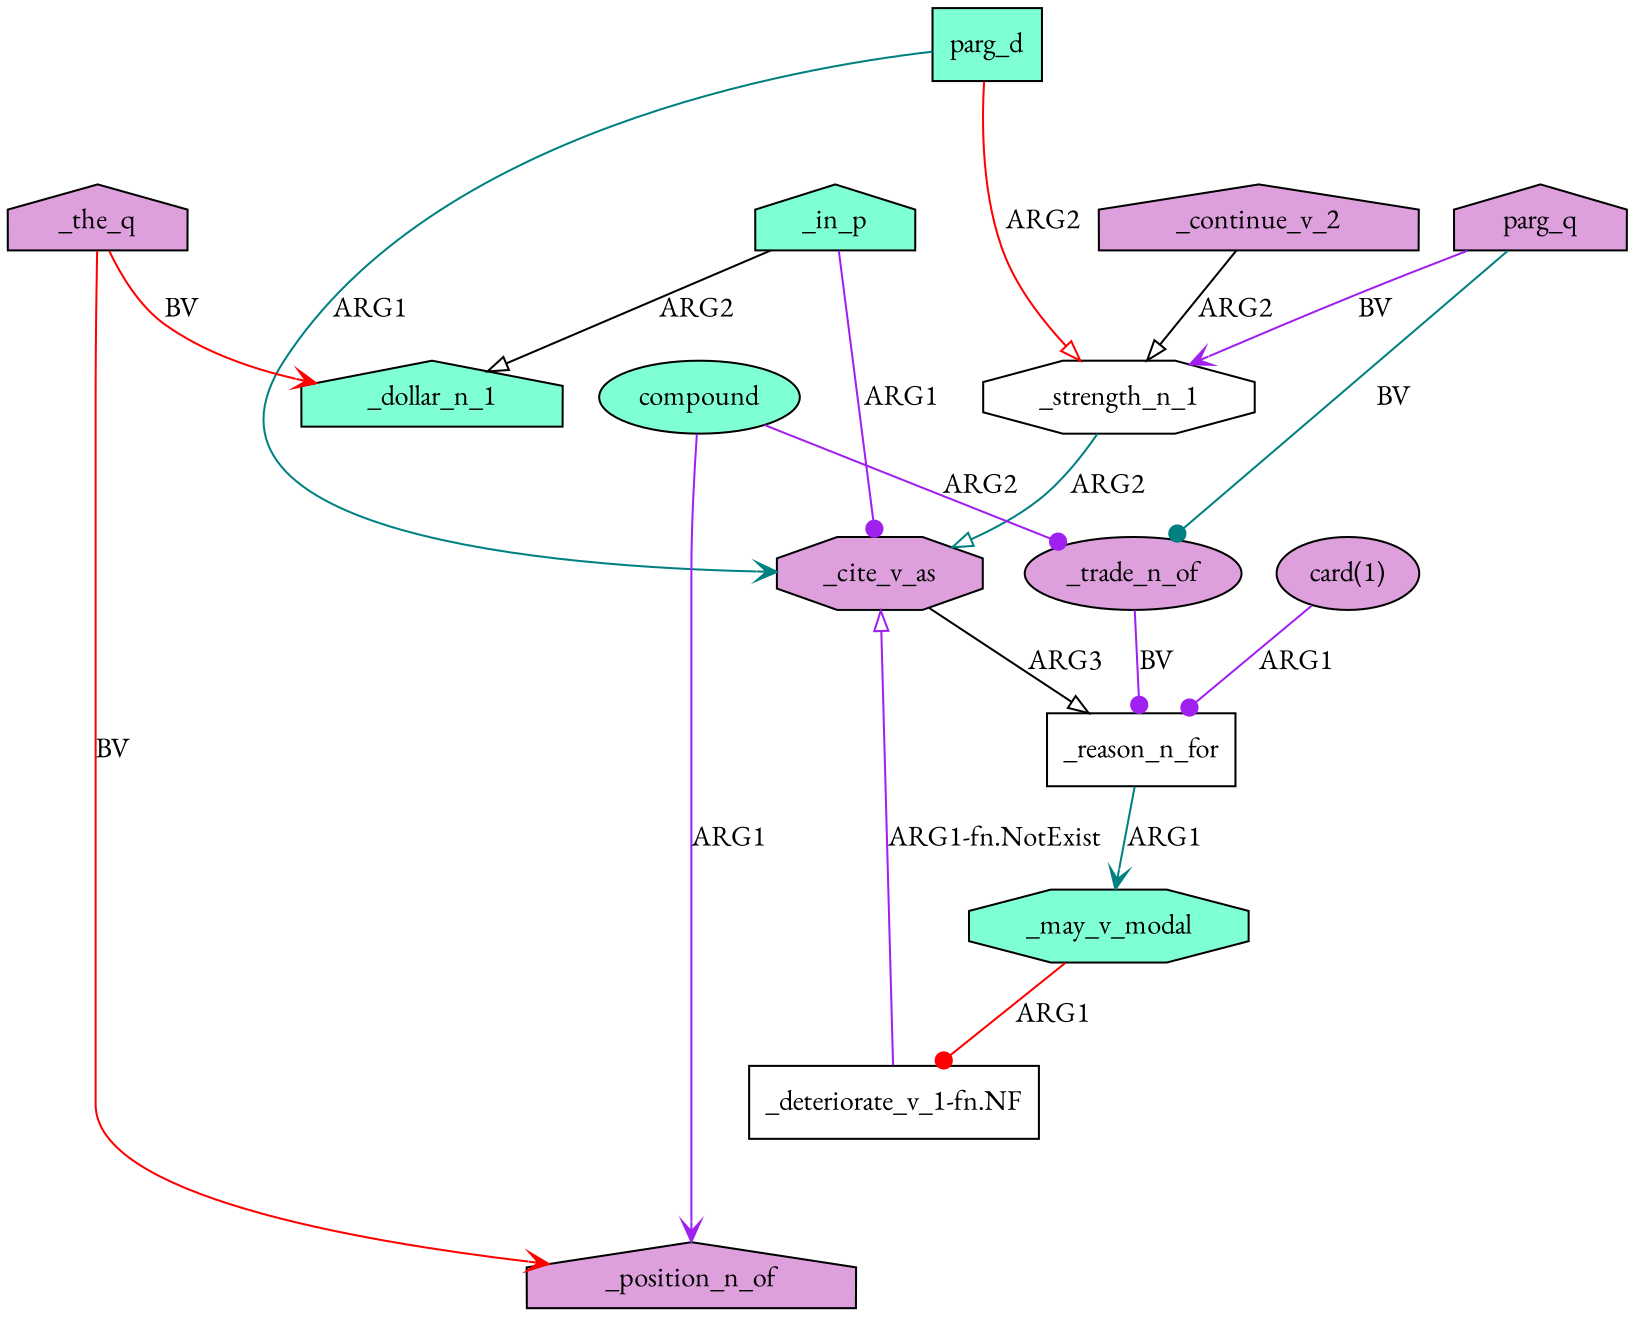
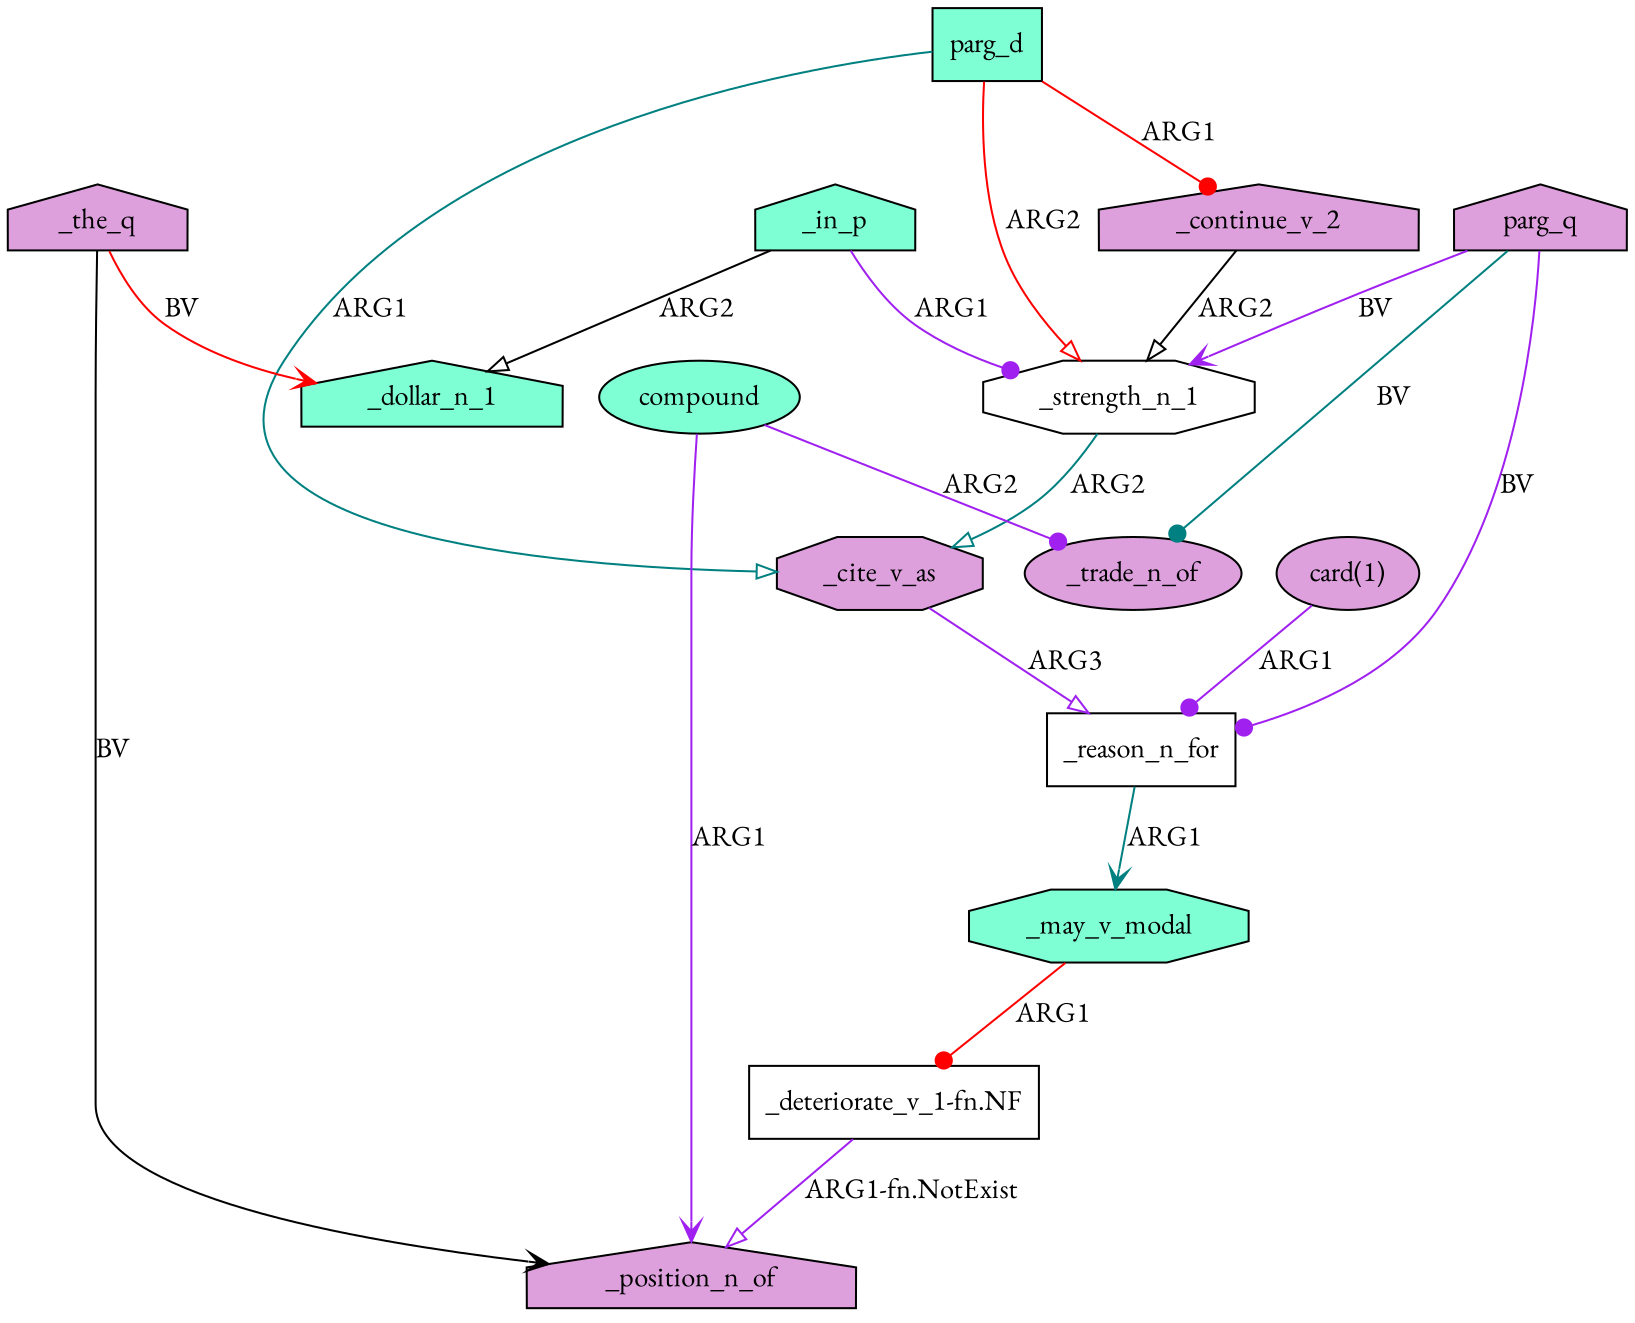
none -> (1121, 132)
(326, 310) -> (326, 310)
(856, 385) -> (915, 324)
(1137, 653) -> (1475, 542)
(1000, 655) -> (1000, 655)
(887, 848) -> (798, 1186)
(96, 918) -> (96, 918)
